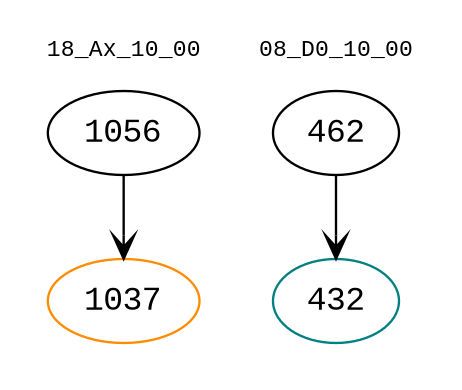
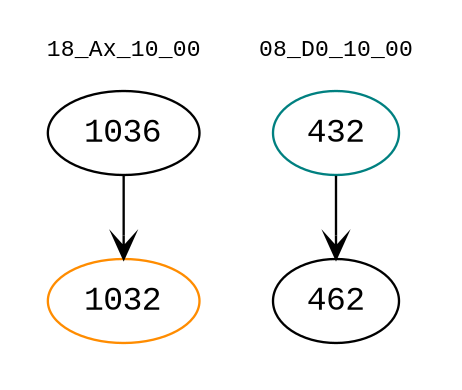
(124, 133) -> (124, 133)
(336, 206) -> (336, 206)
(124, 301) -> (124, 301)
